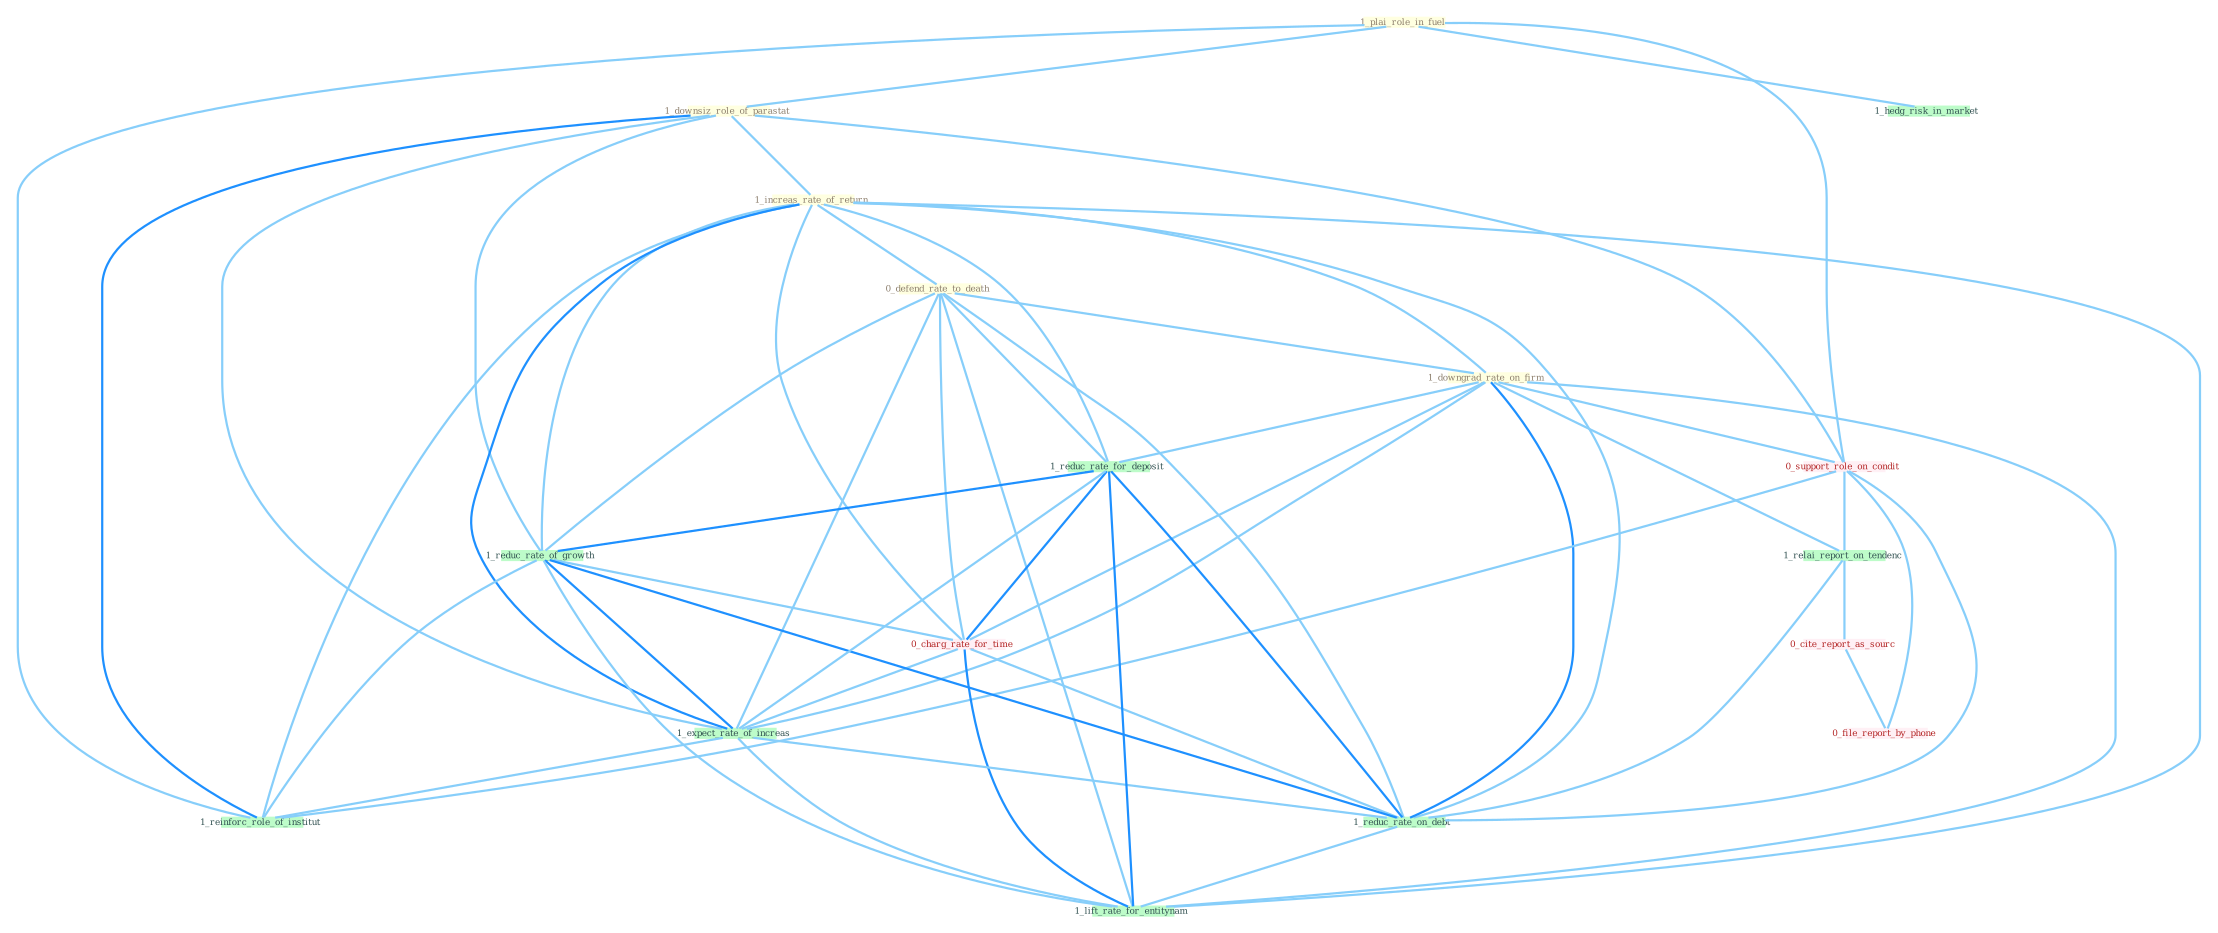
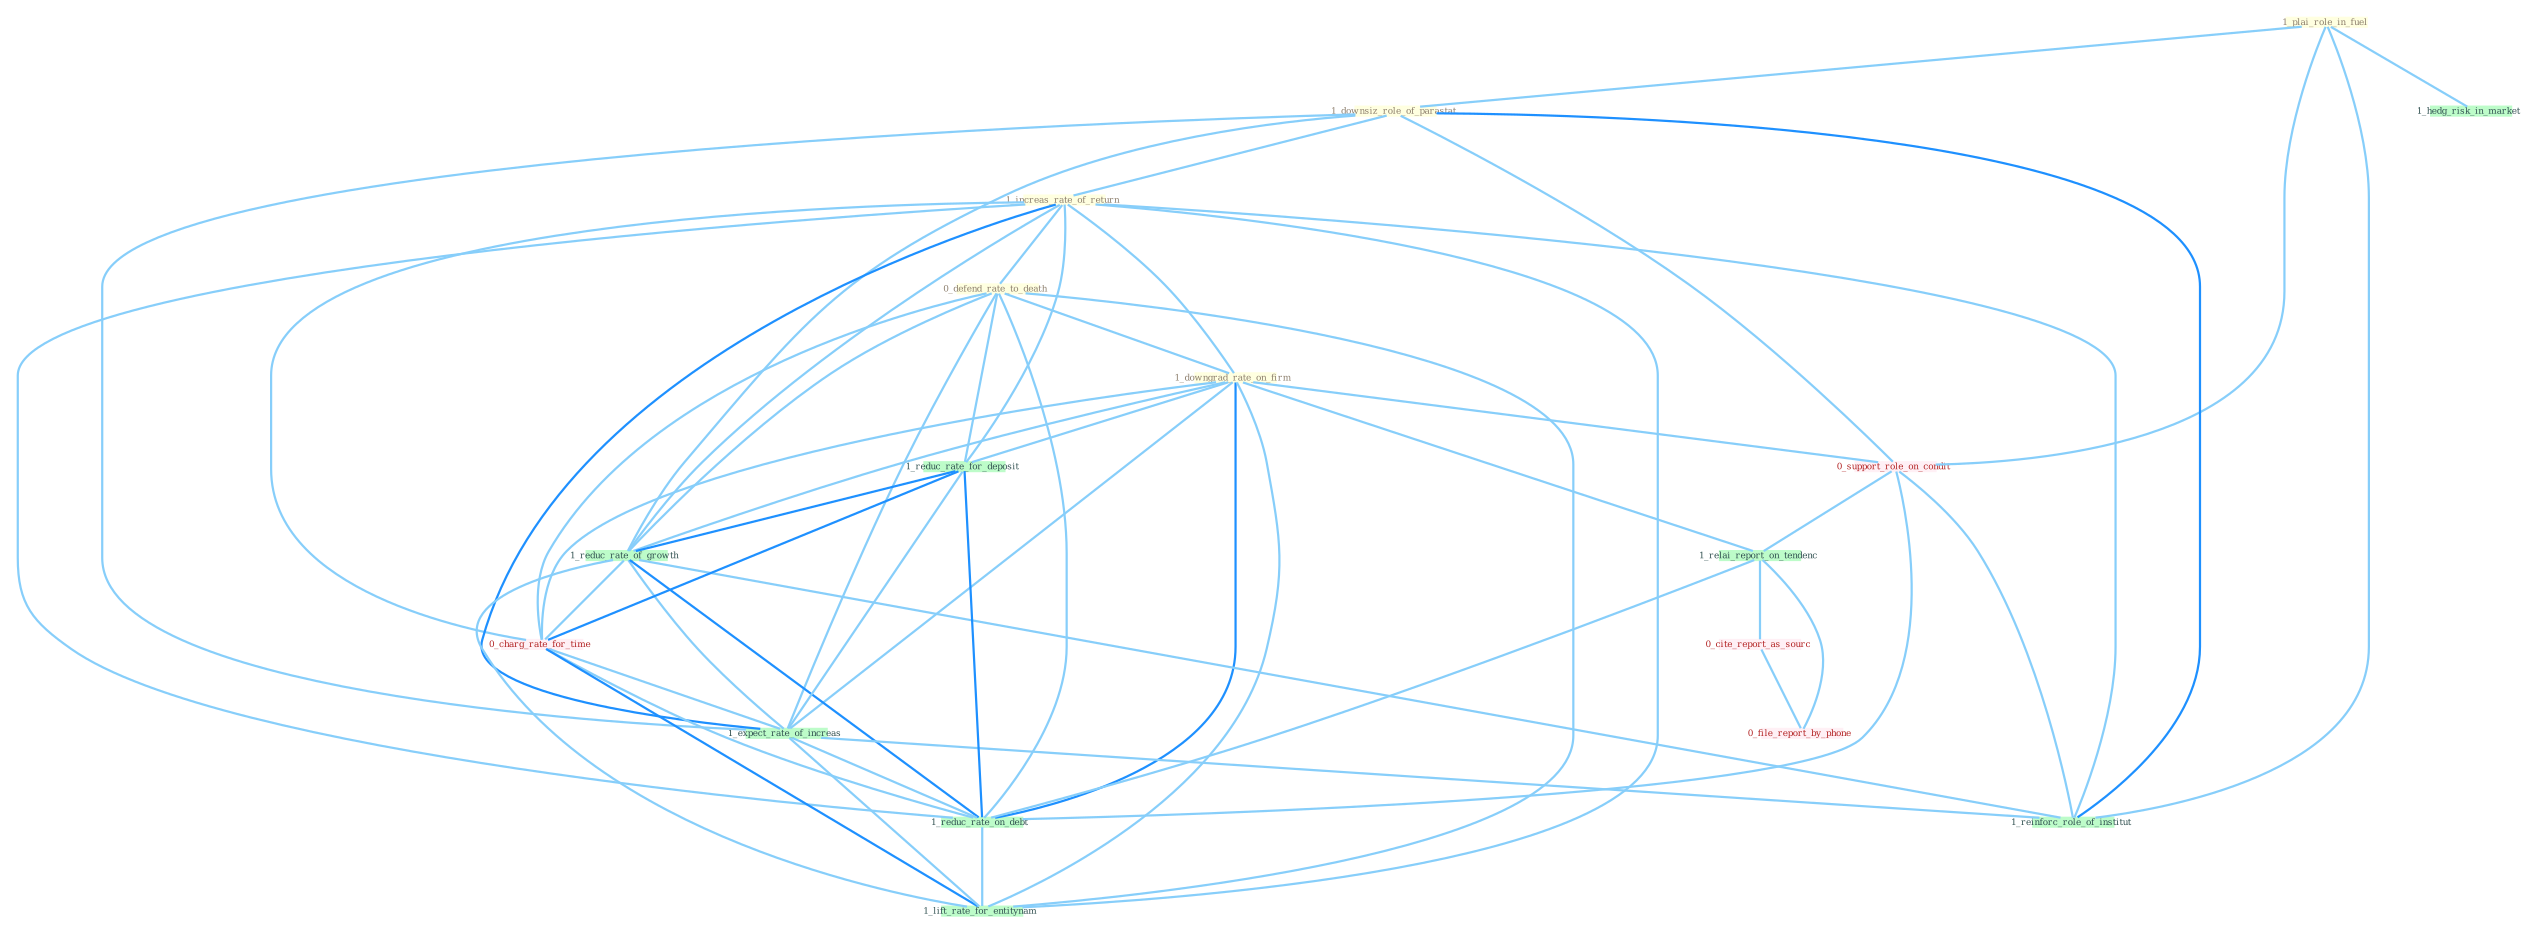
none -> (926, 456)
(1911, 591) -> (1819, 637)
(639, 644) -> (699, 651)
(1121, 689) -> none
